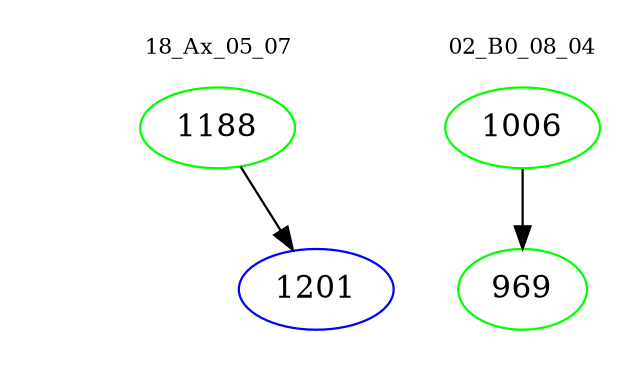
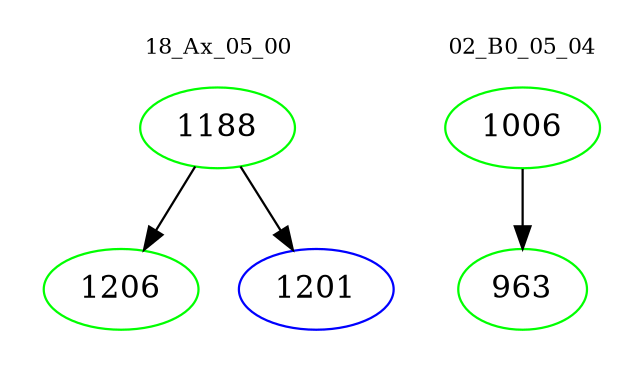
(219, 48) -> (219, 48)
(523, 48) -> (523, 48)
none -> (121, 289)
(523, 289) -> (523, 289)
